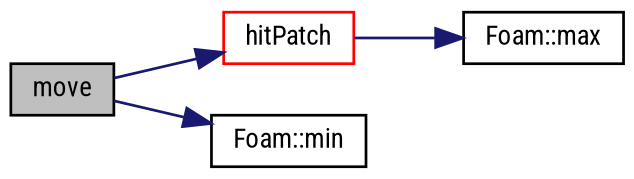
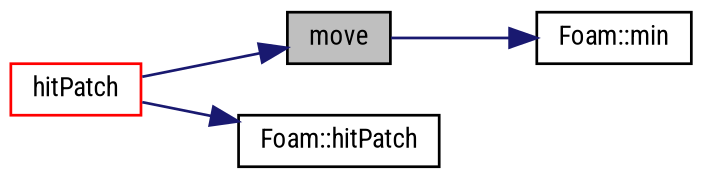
(544, 38) -> (339, 141)
(155, 68) -> (201, 65)
